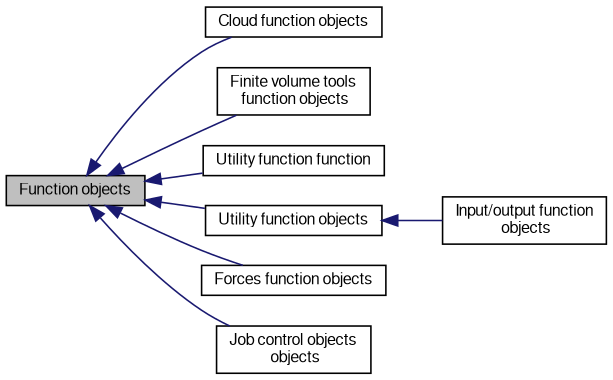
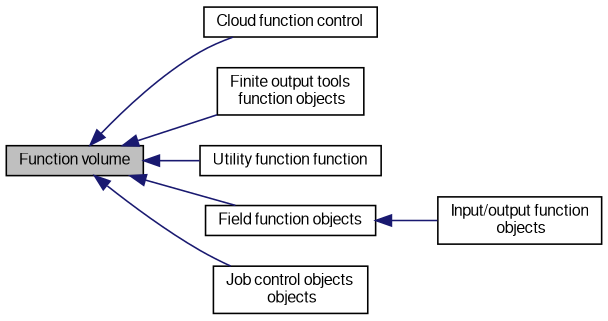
(294, 22) -> (291, 22)
(294, 91) -> (291, 91)
(76, 191) -> (75, 161)
(294, 221) -> (291, 221)
(294, 280) -> none
